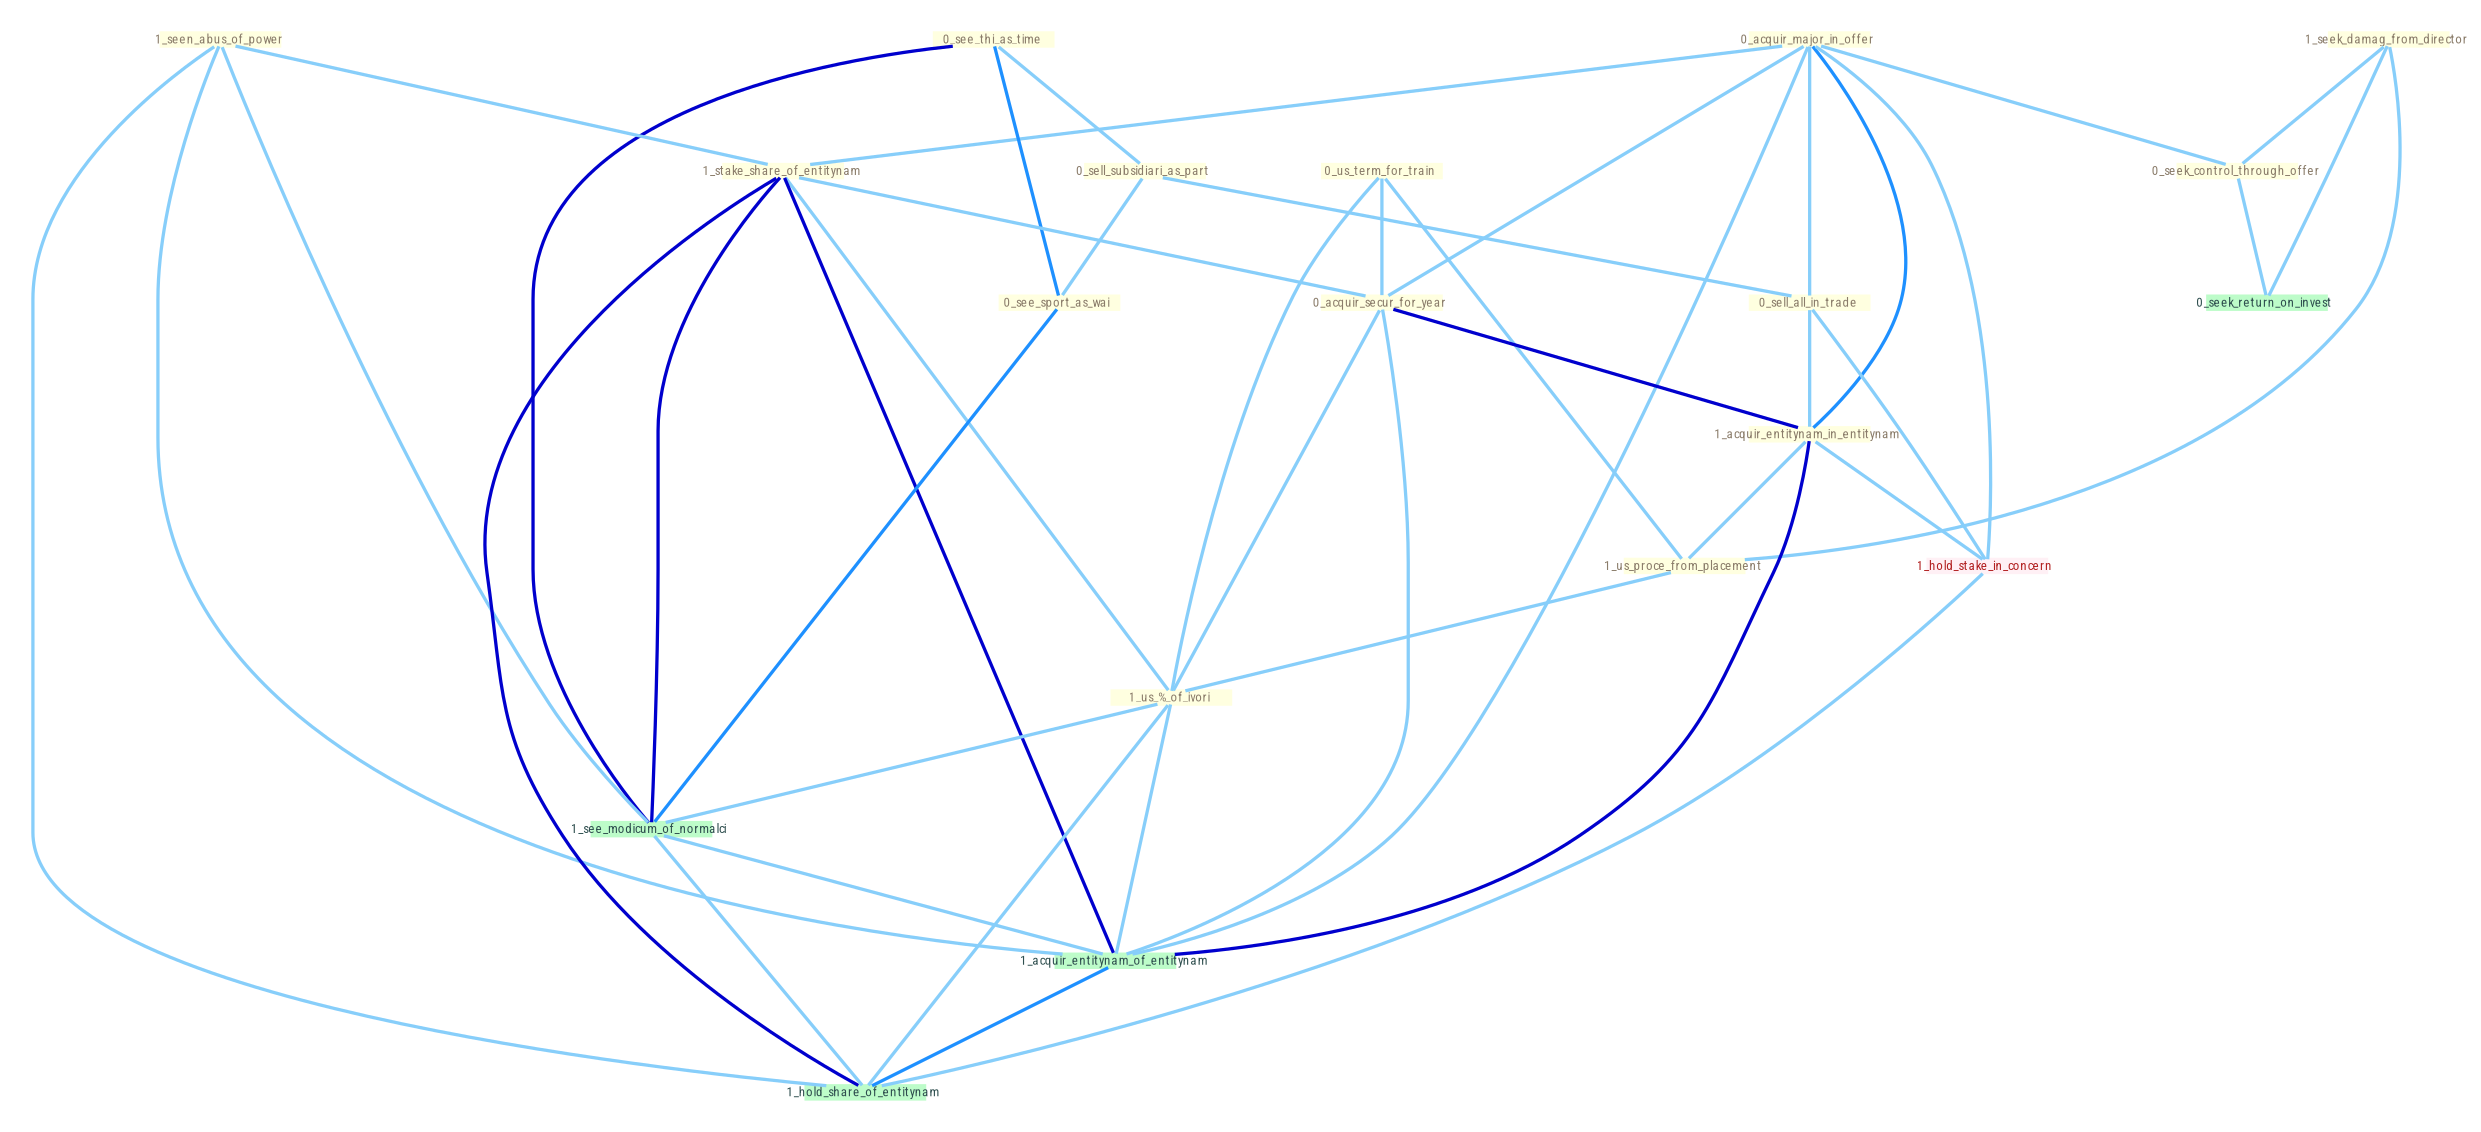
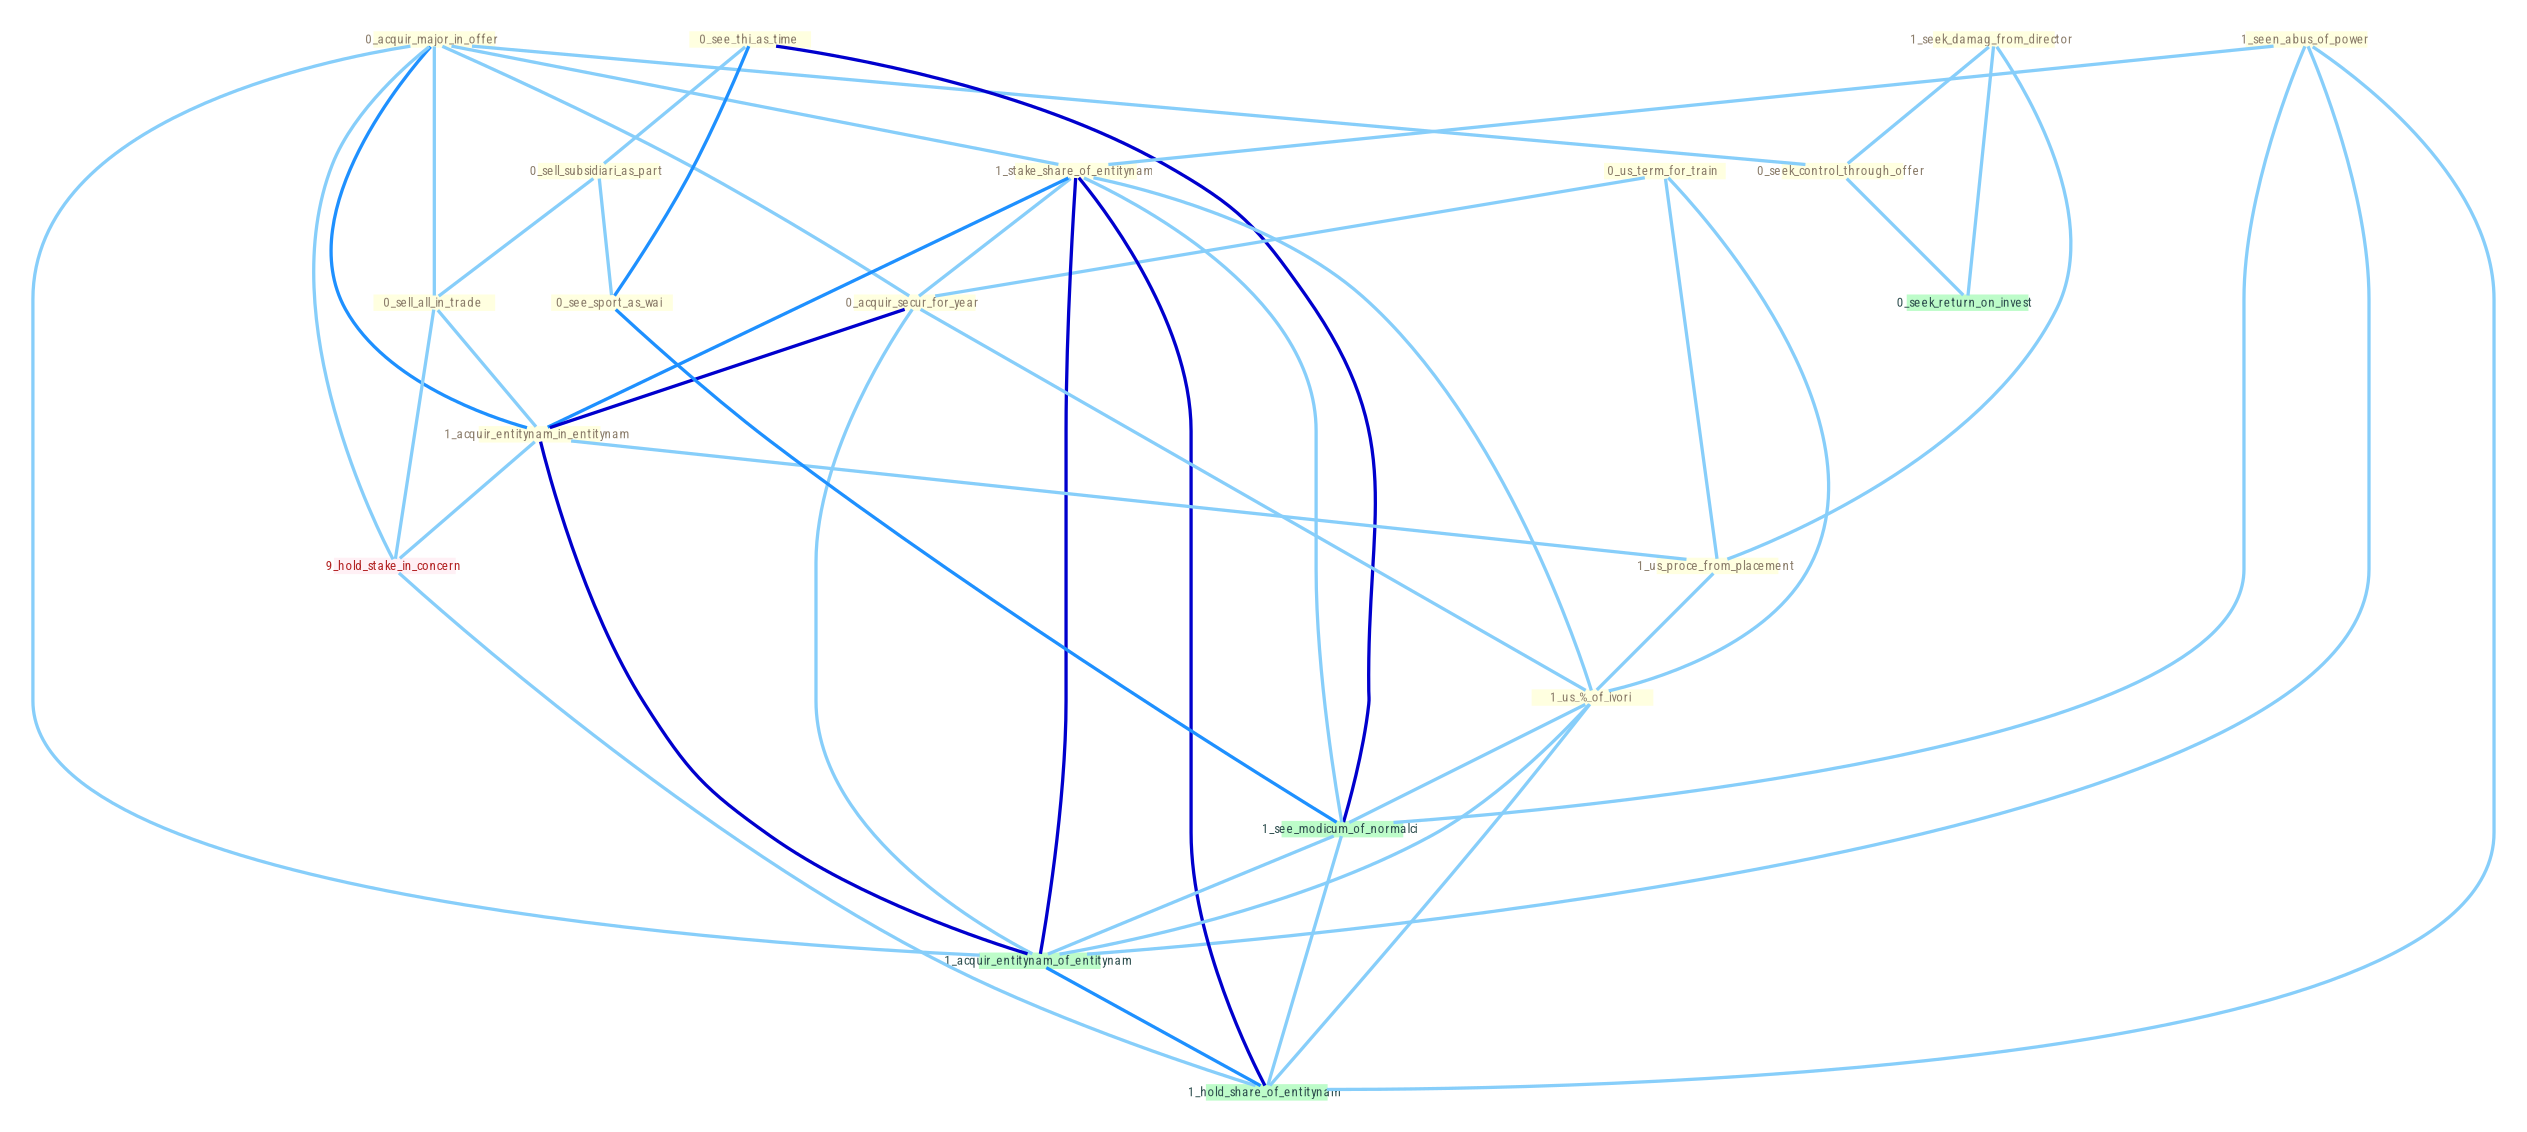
none -> (808, 303)
(658, 483) -> (1316, 447)
(1987, 566) -> (395, 566)
